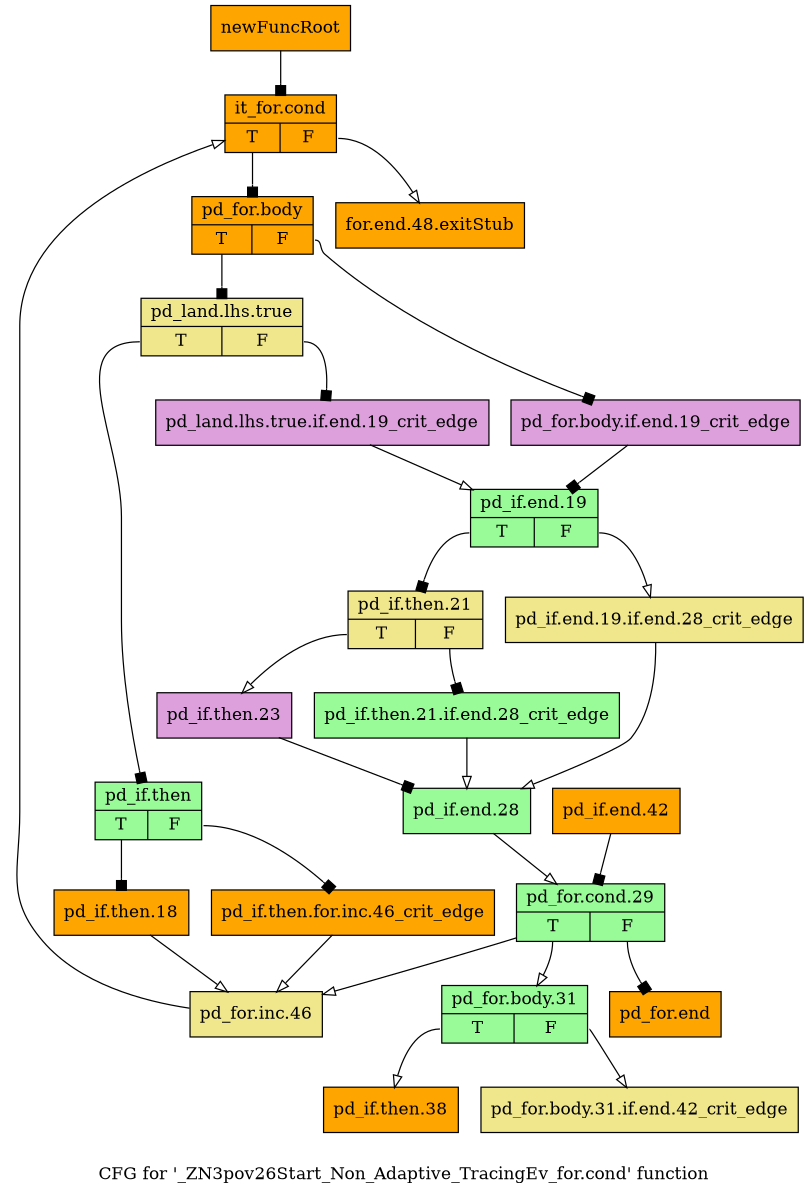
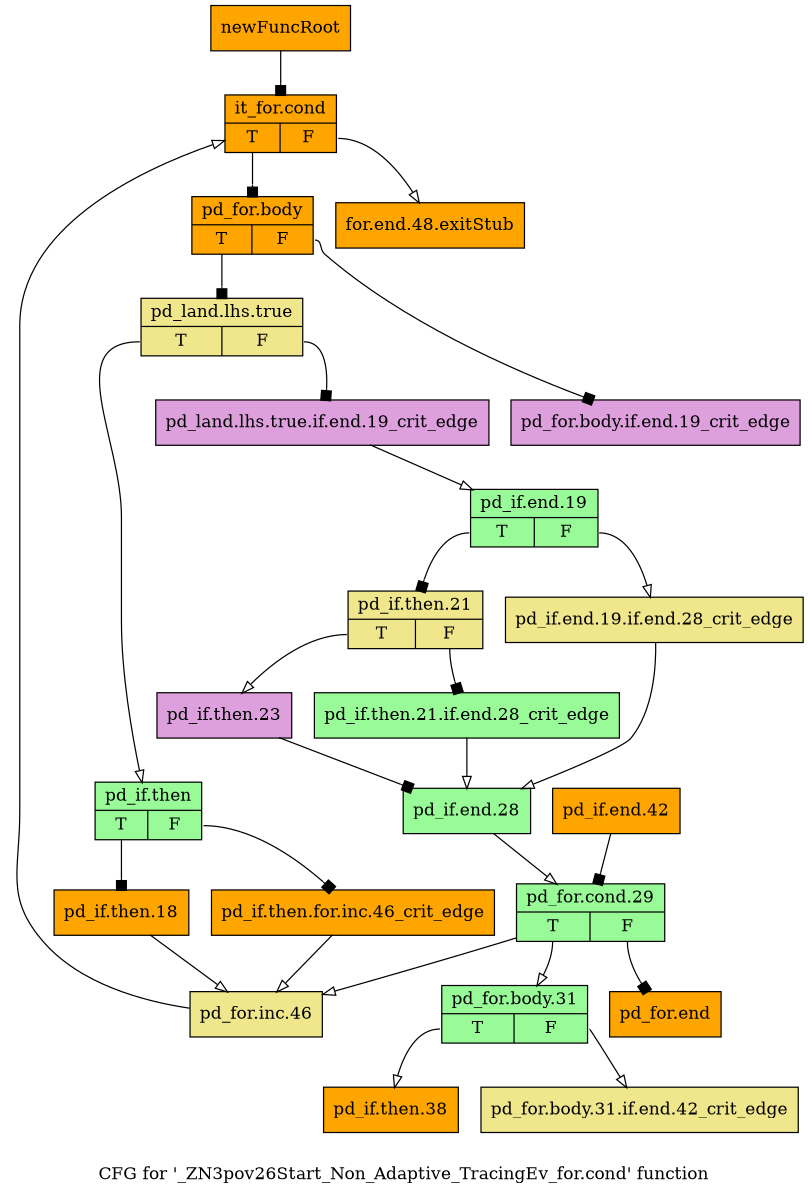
(604, 464) -> none
(121, 543) -> (121, 543)
